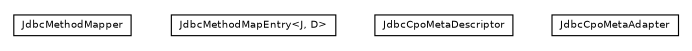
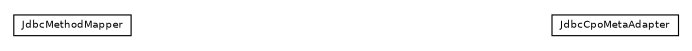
(253, 25) -> none
(444, 25) -> none
